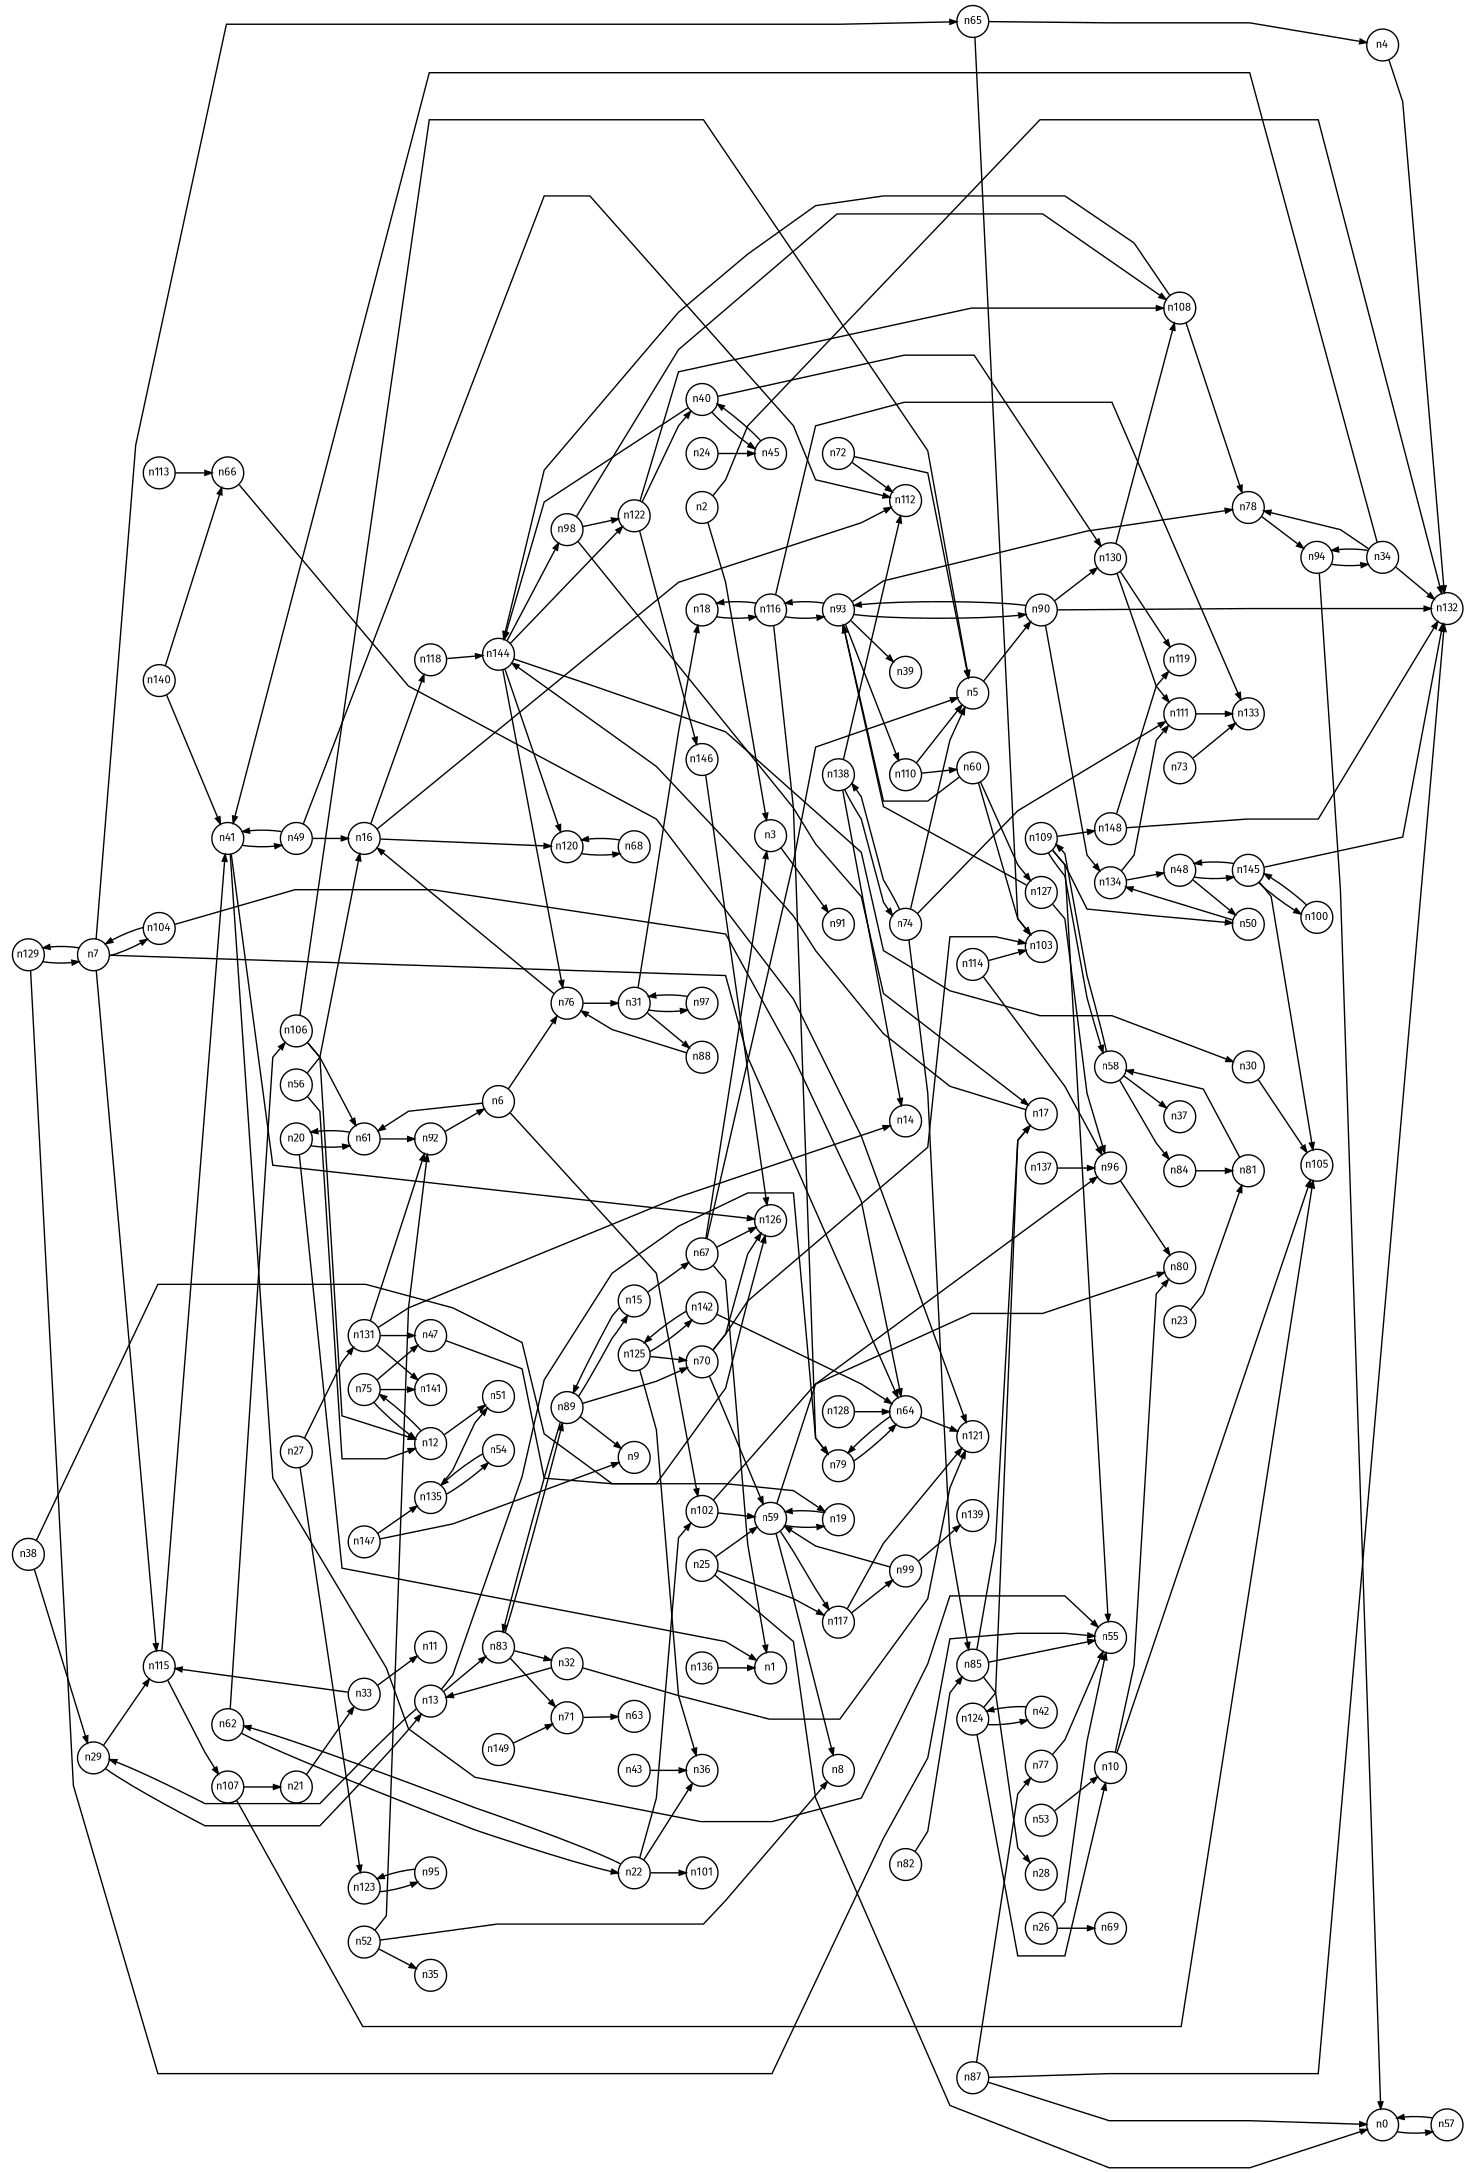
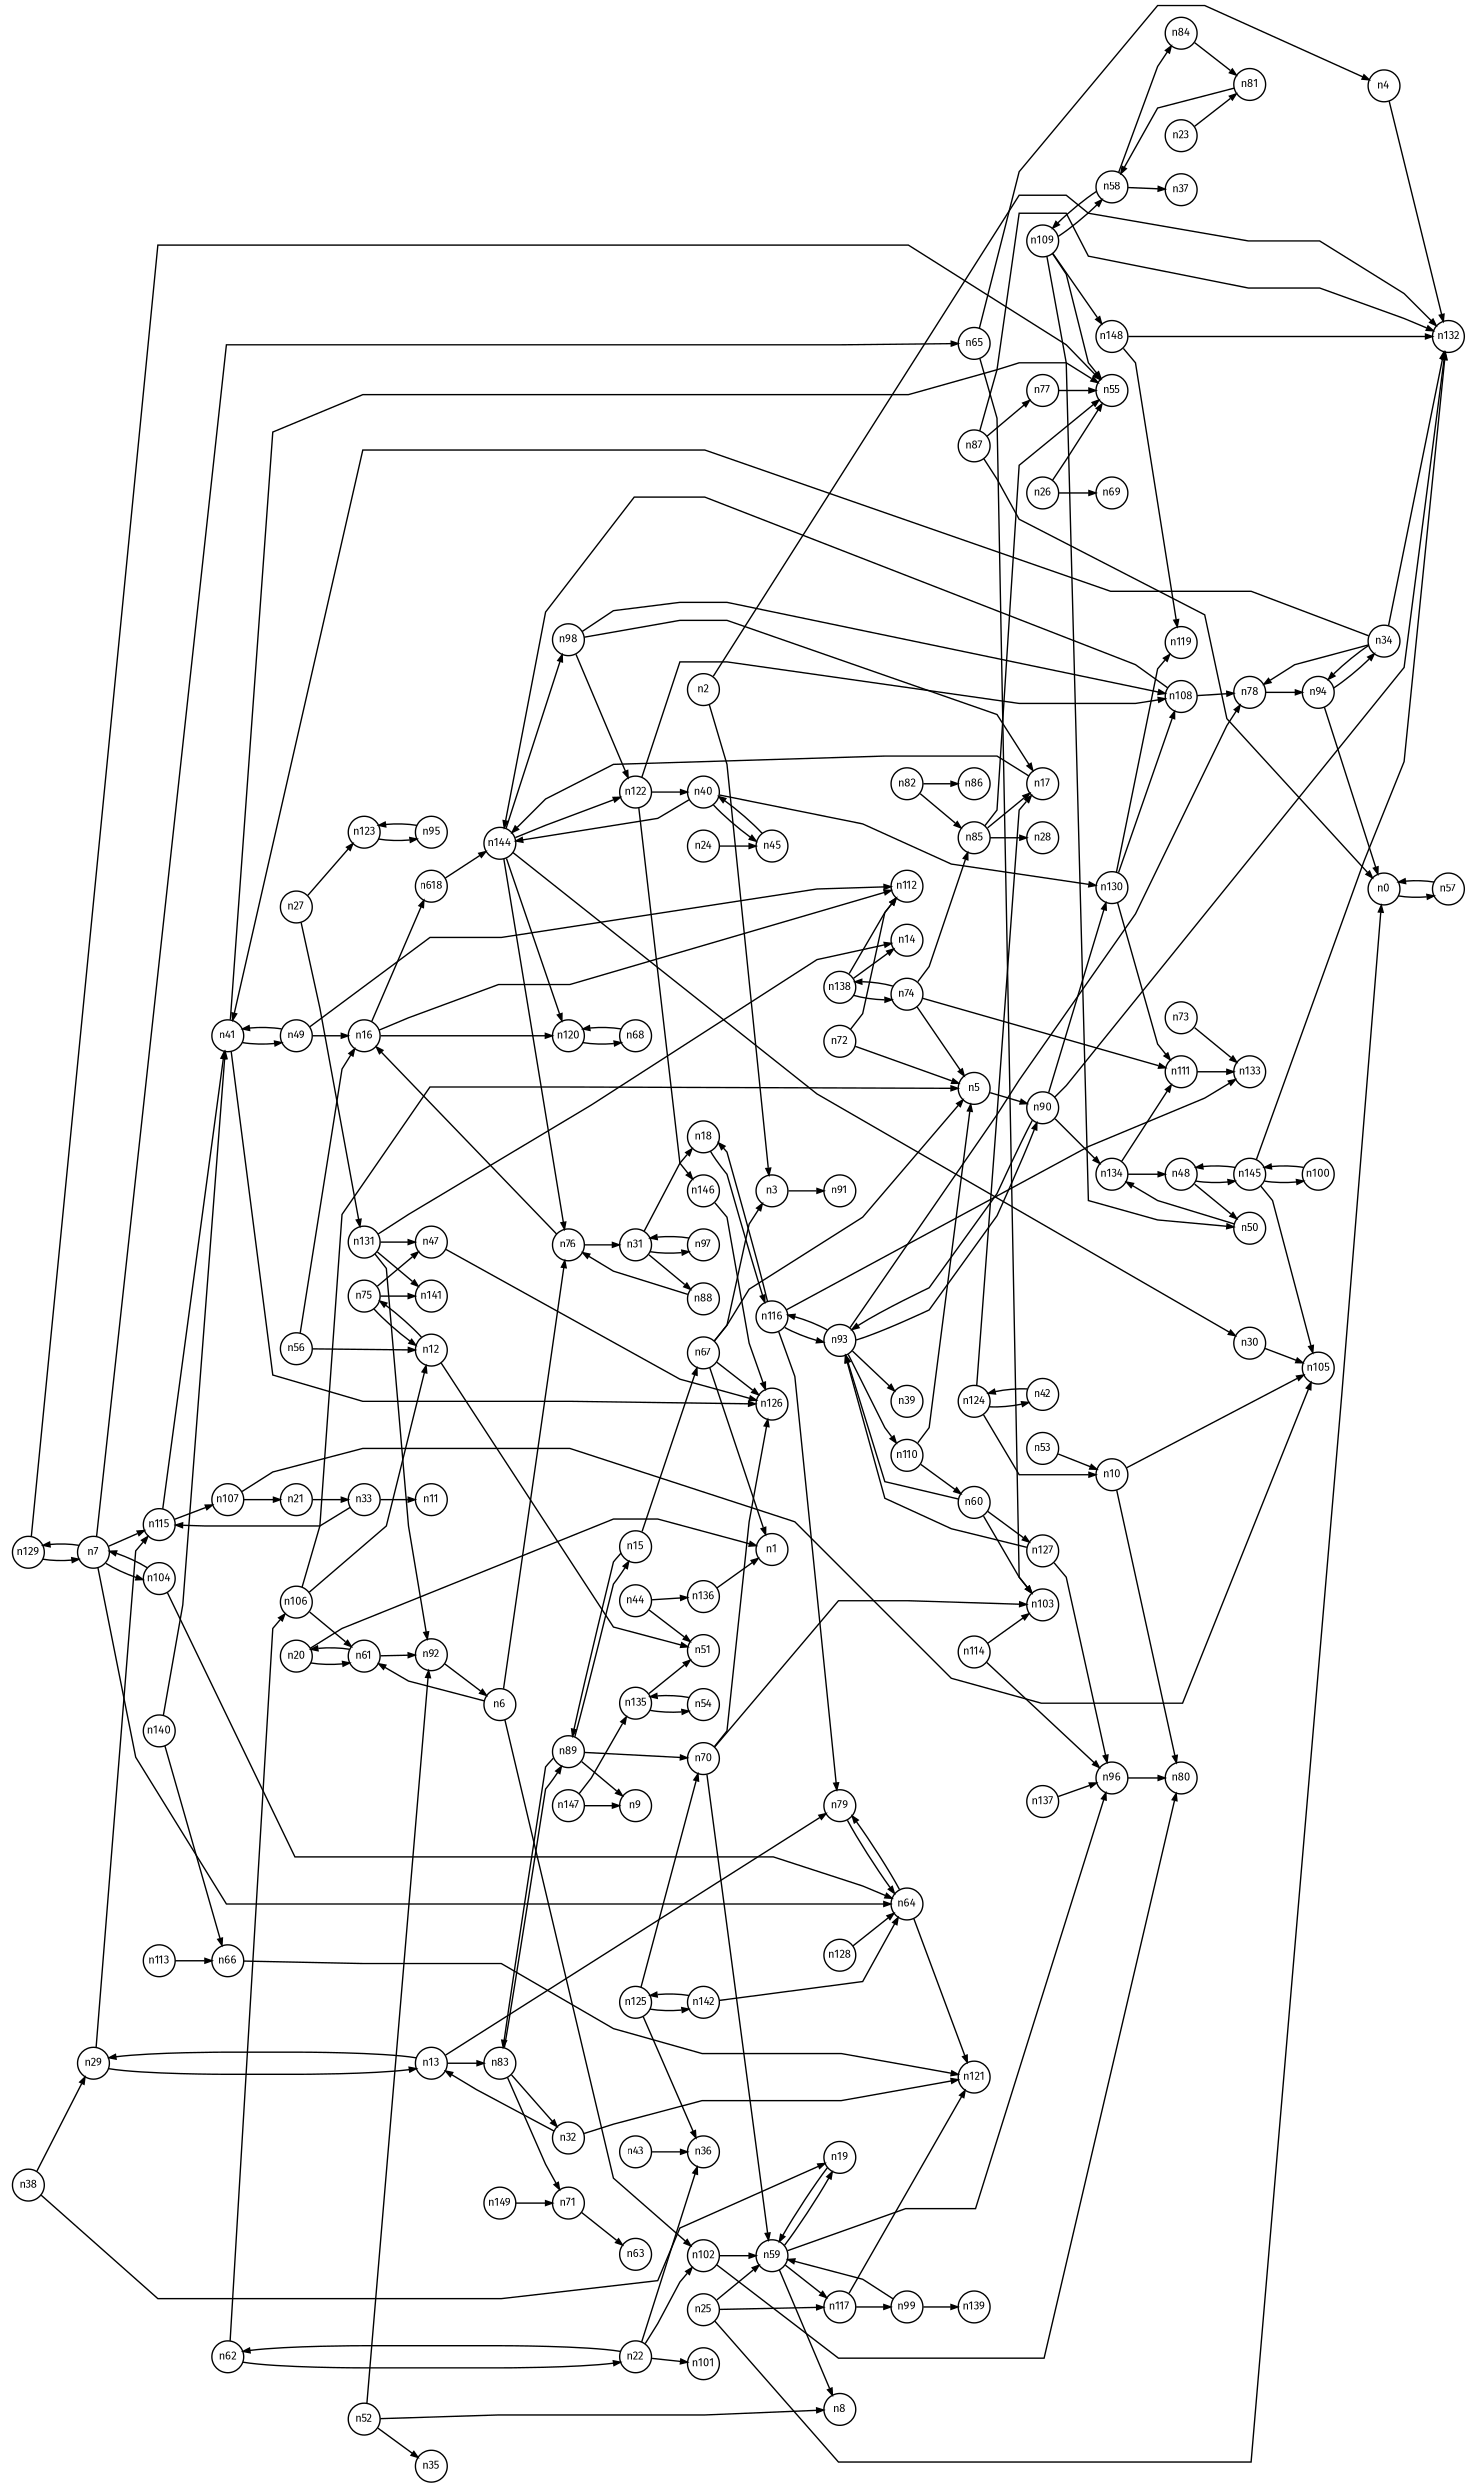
(431, 660) -> (431, 886)
none -> (974, 784)
none -> (636, 1601)
